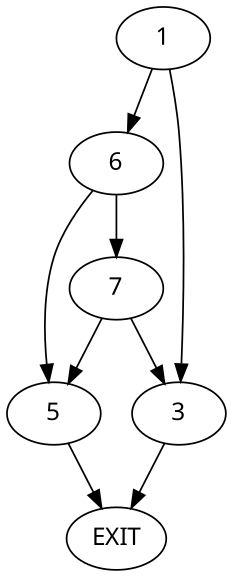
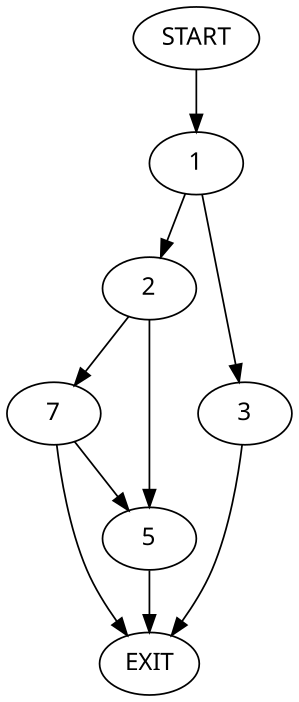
none -> (196, 38)
(116, 163) -> (149, 288)
(144, 343) -> (75, 537)
